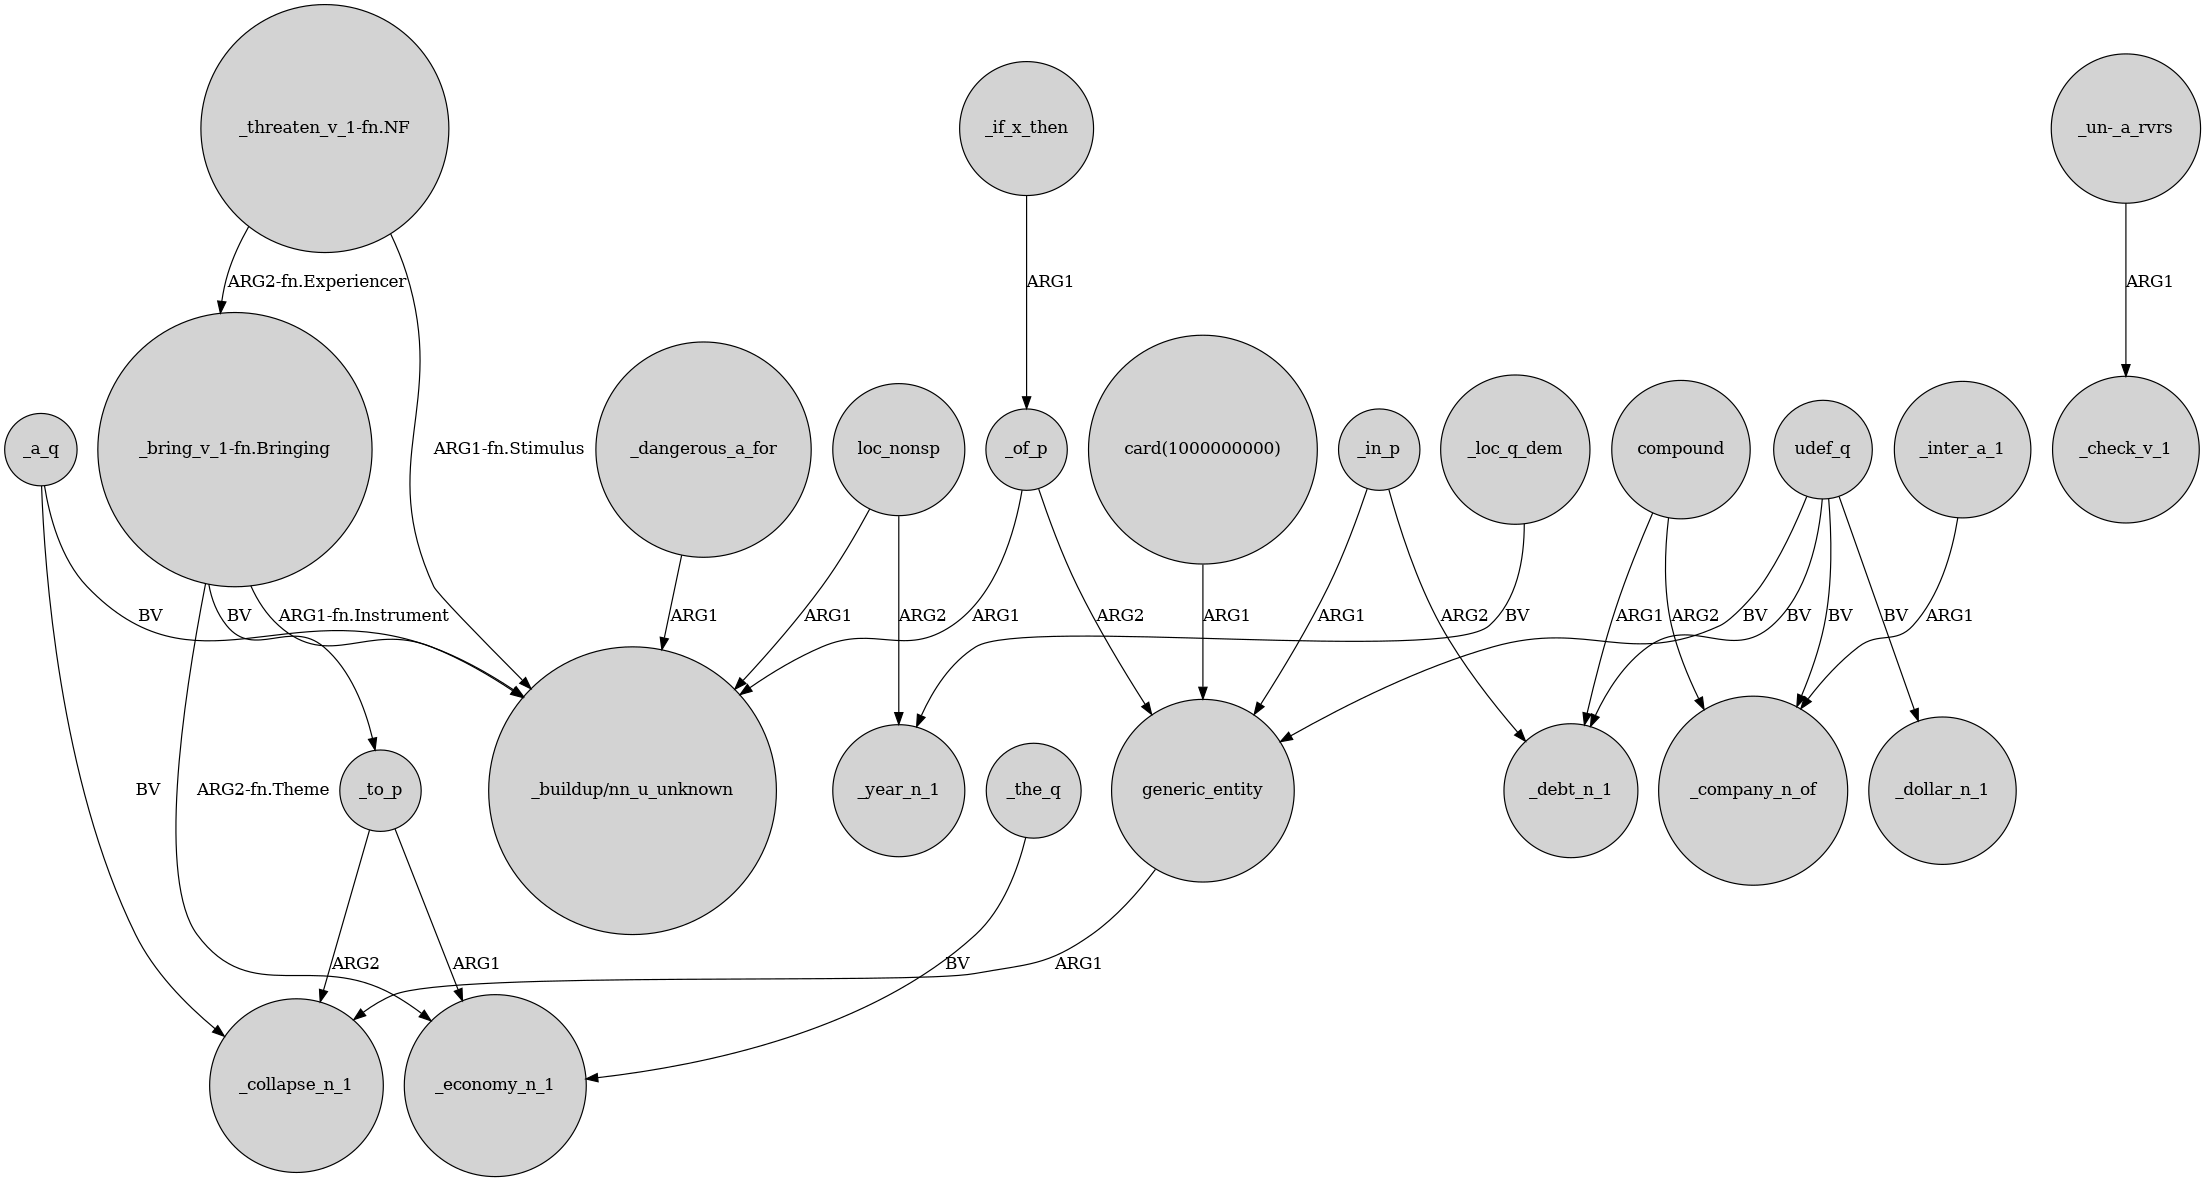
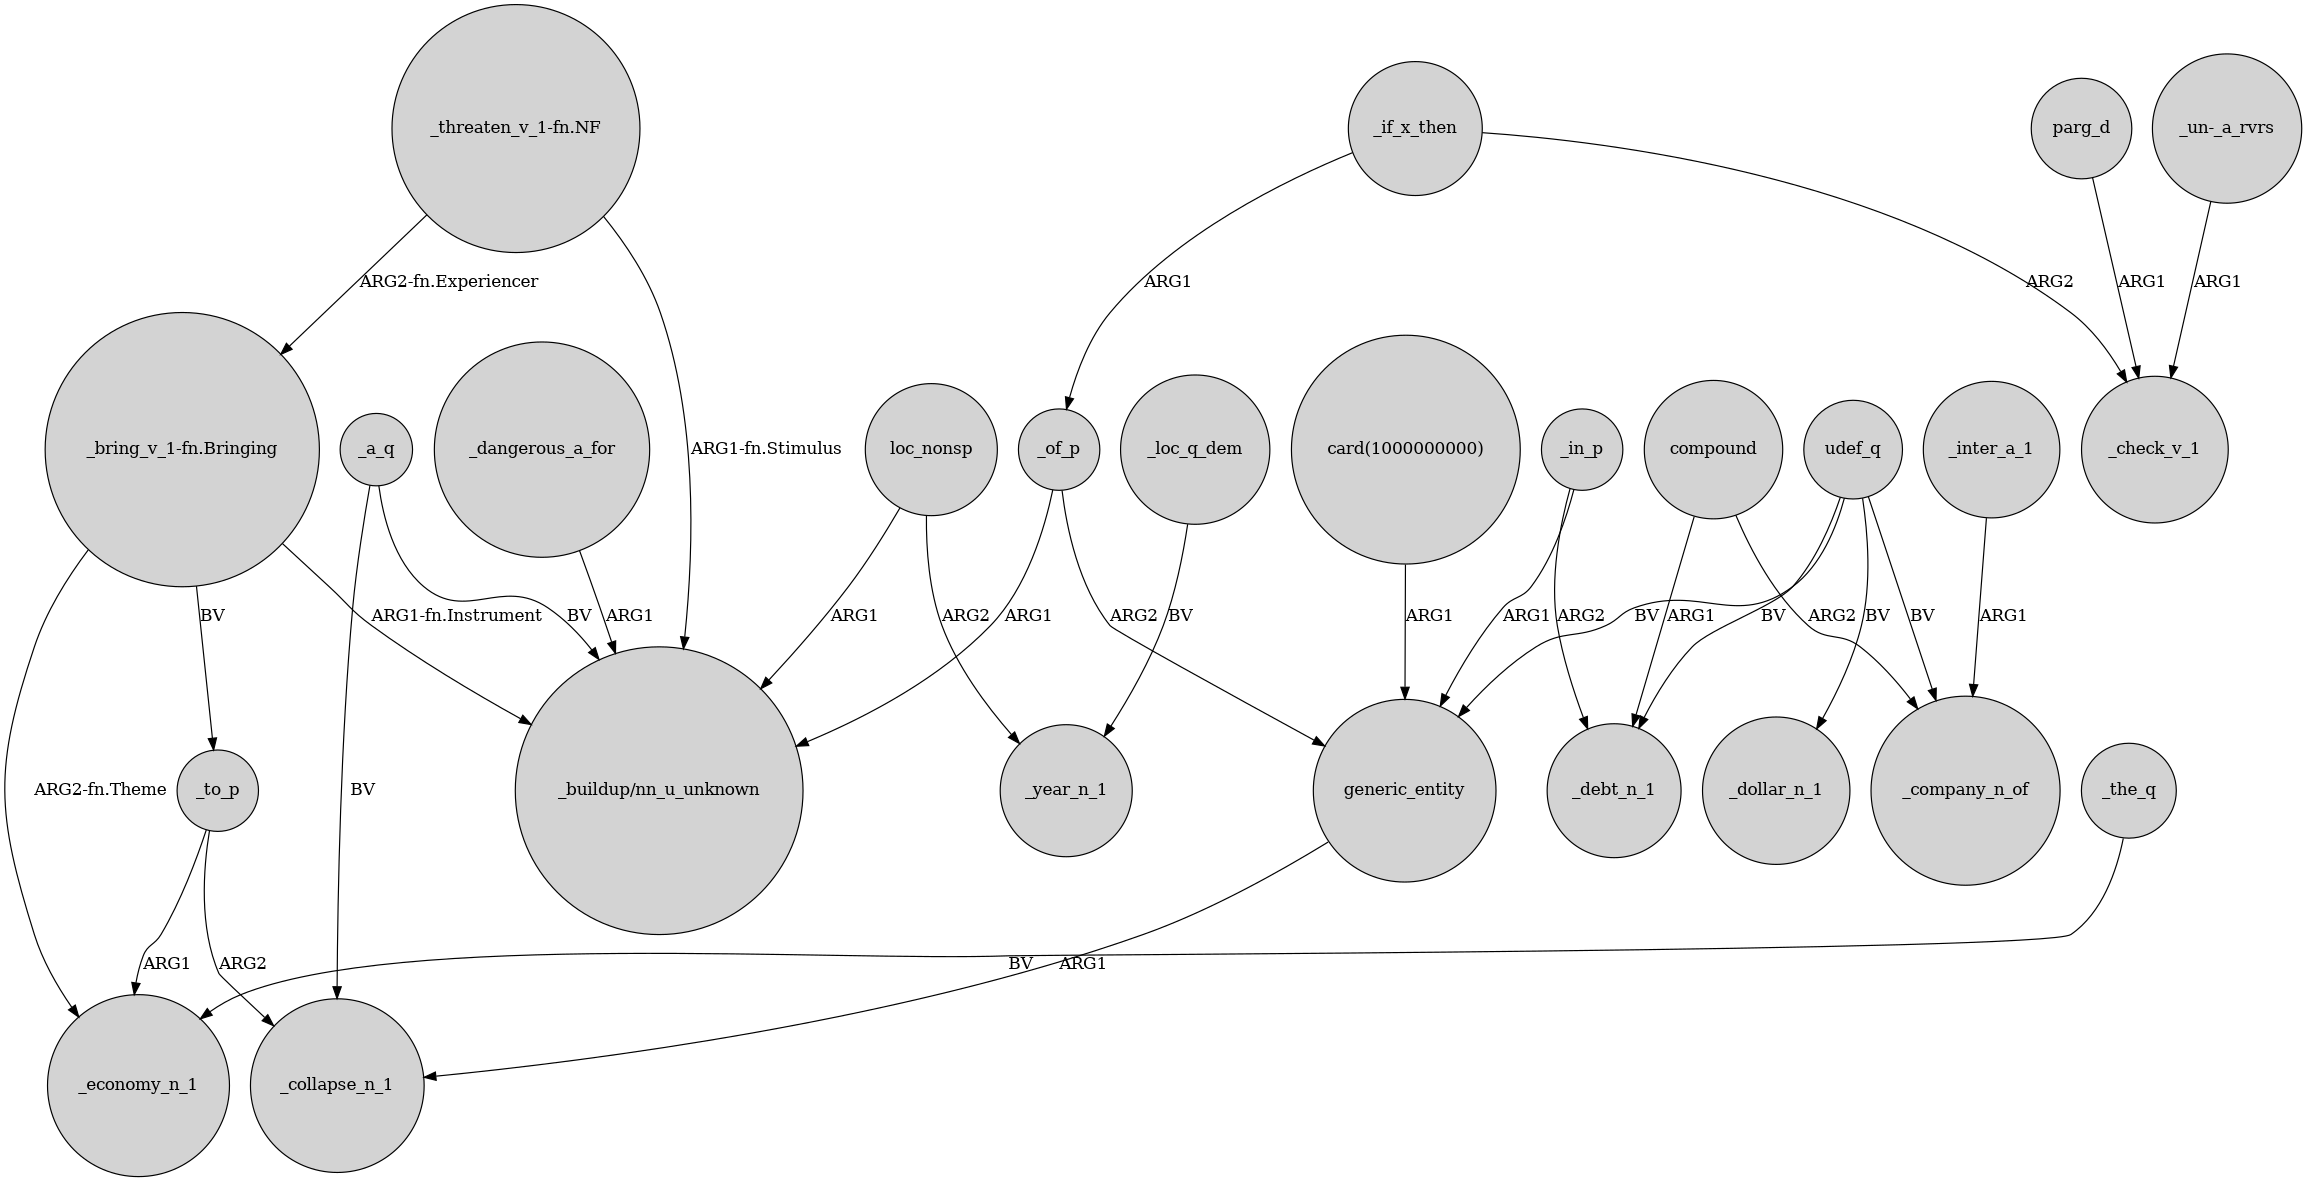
none -> (2081, 129)
none -> (1826, 195)
